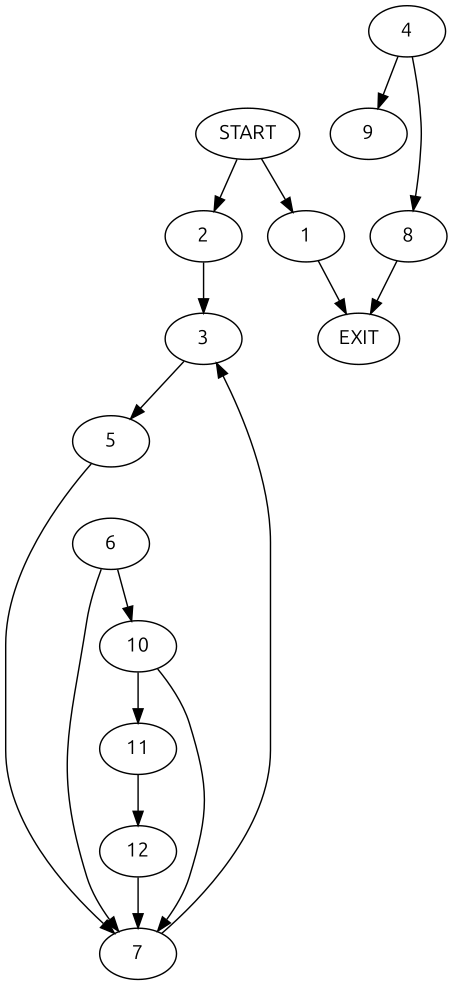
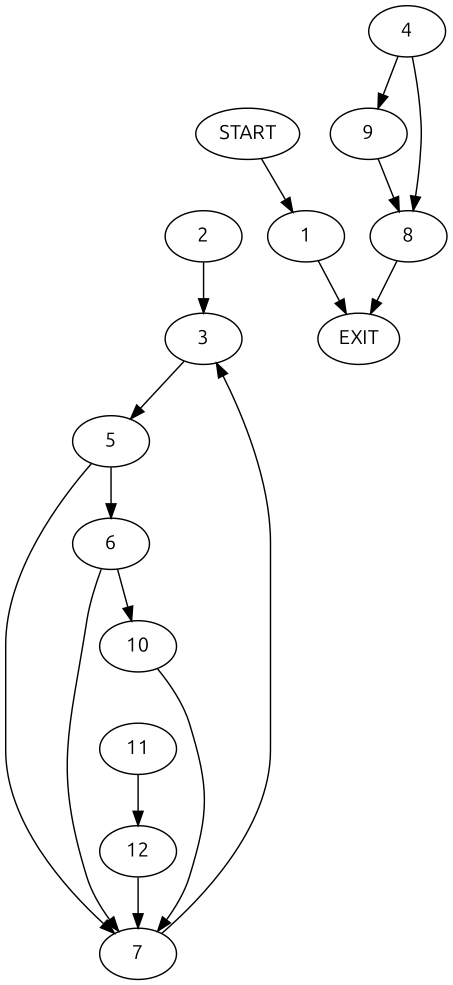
none -> (386, 178)
(229, 179) -> none
none -> (111, 486)
(138, 691) -> none
